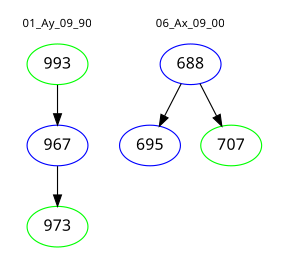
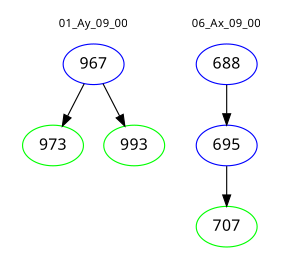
(58, 24) -> (94, 24)
(58, 99) -> (111, 100)
(208, 100) -> (227, 181)
